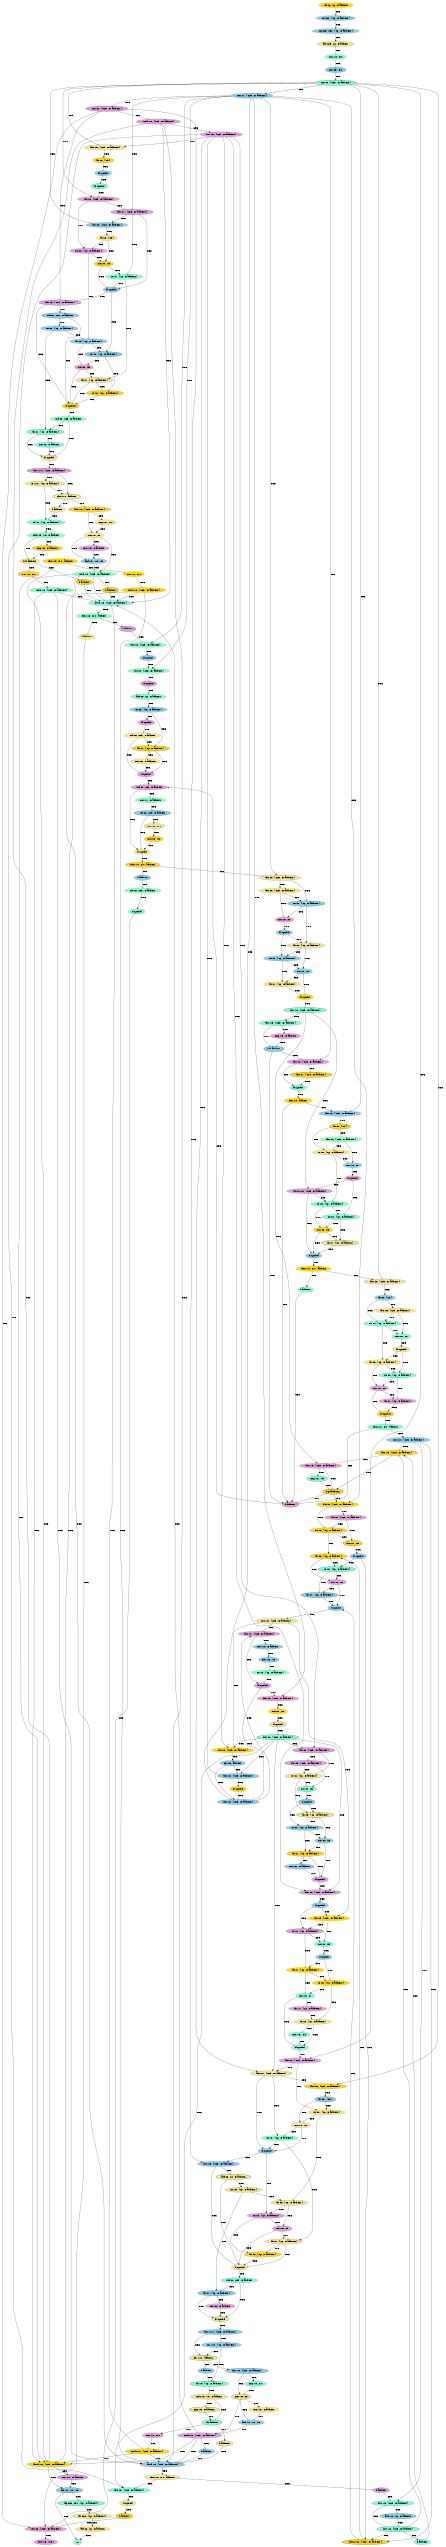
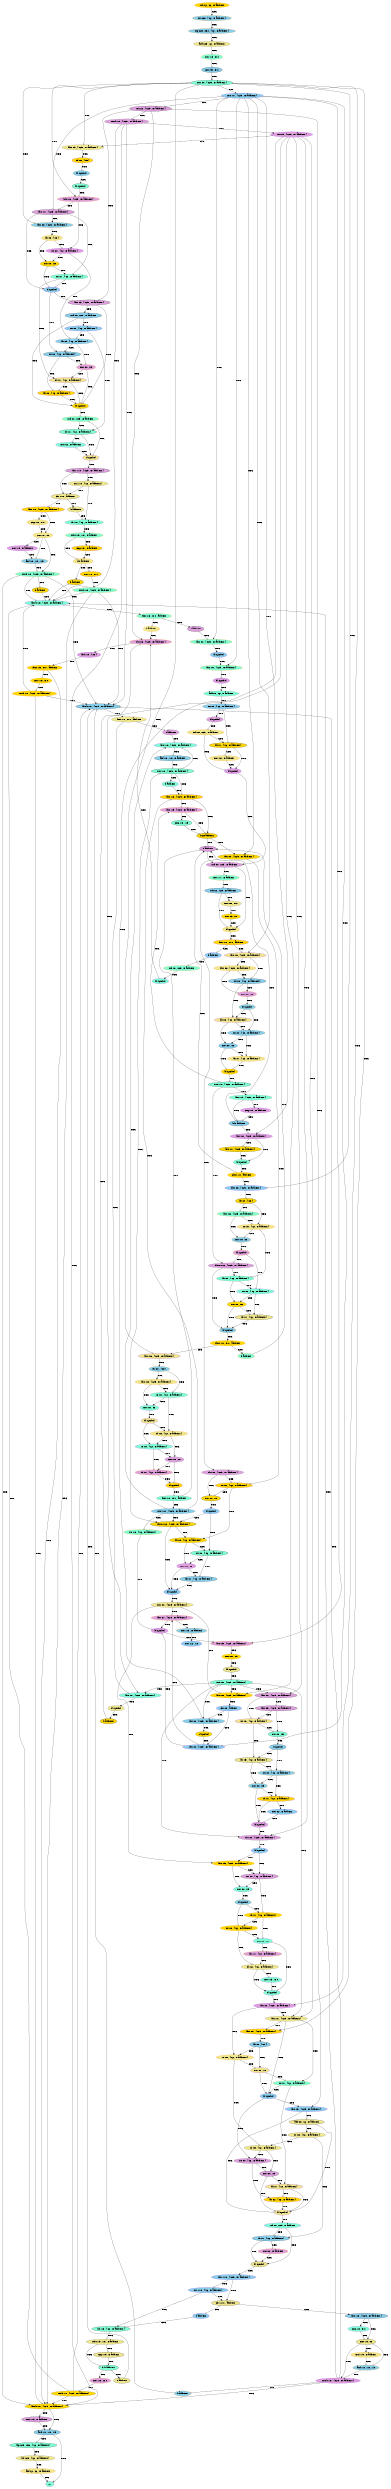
none -> (68, 661)
(269, 1666) -> (152, 1519)
